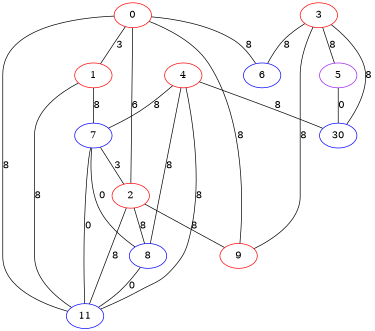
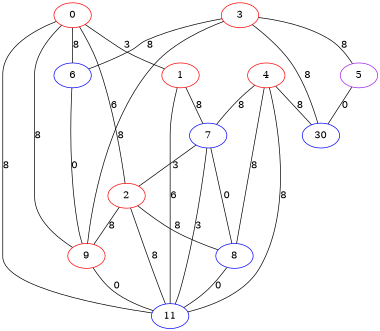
none -> (72, 166)
(38, 196) -> (174, 196)
(89, 226) -> (199, 226)
none -> (119, 295)
